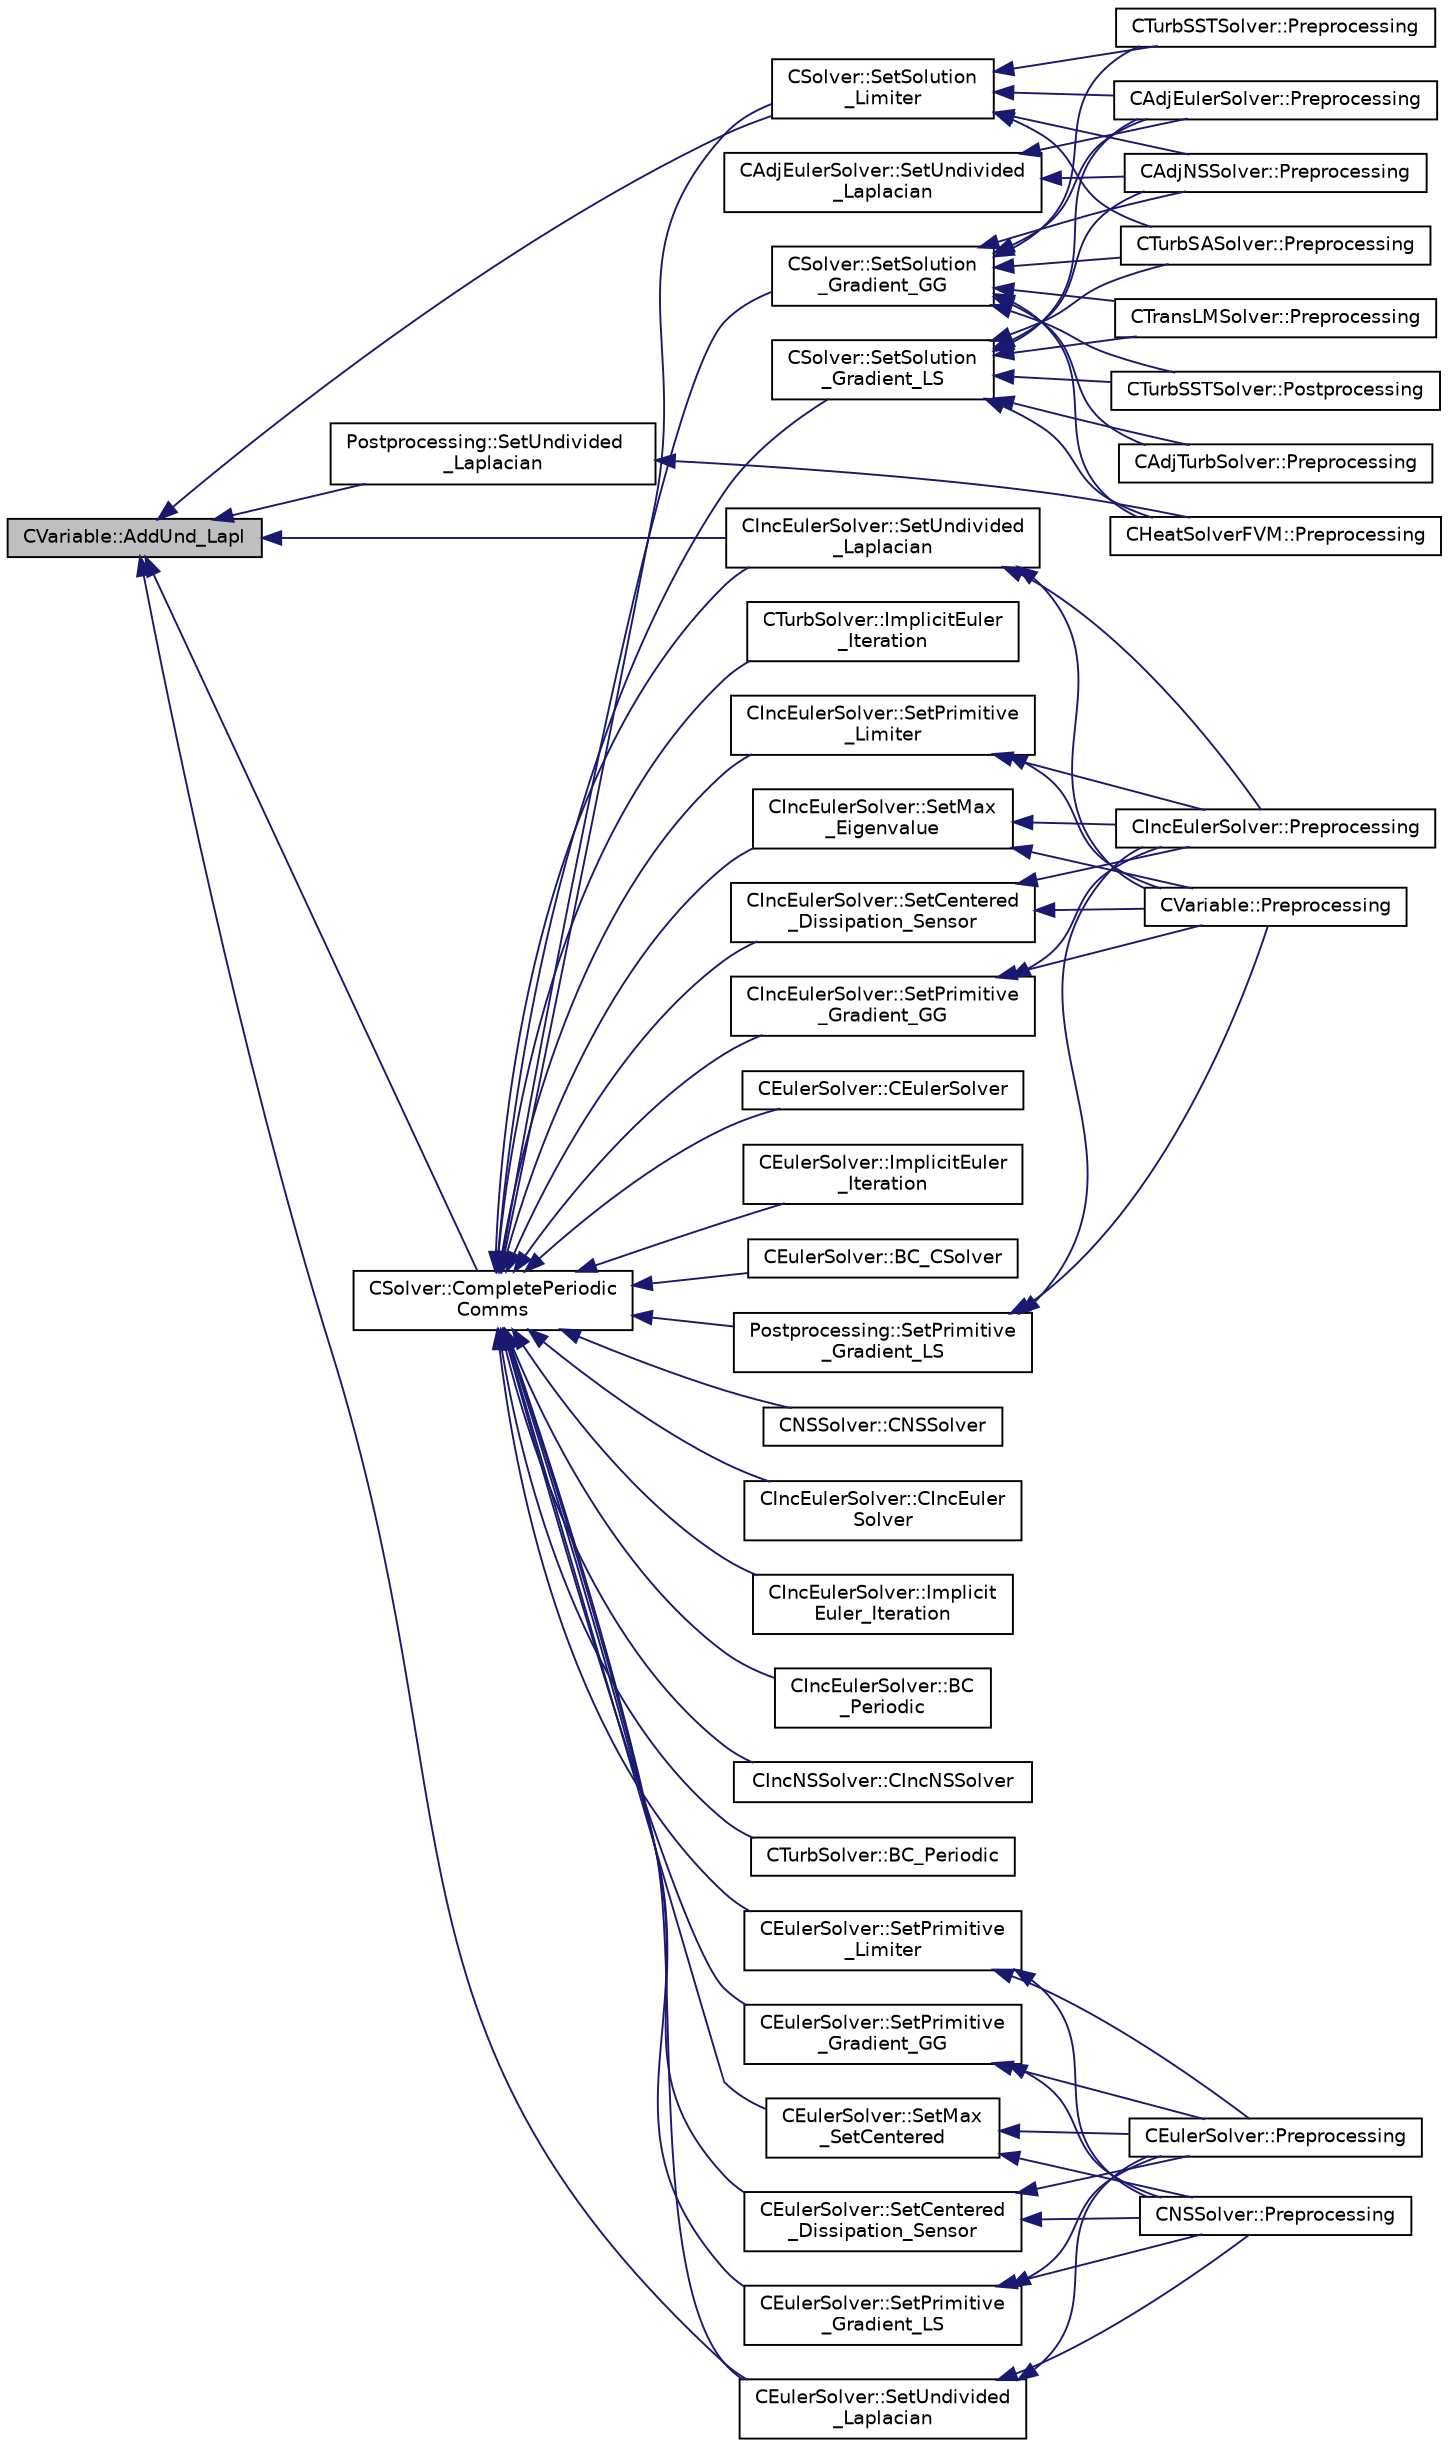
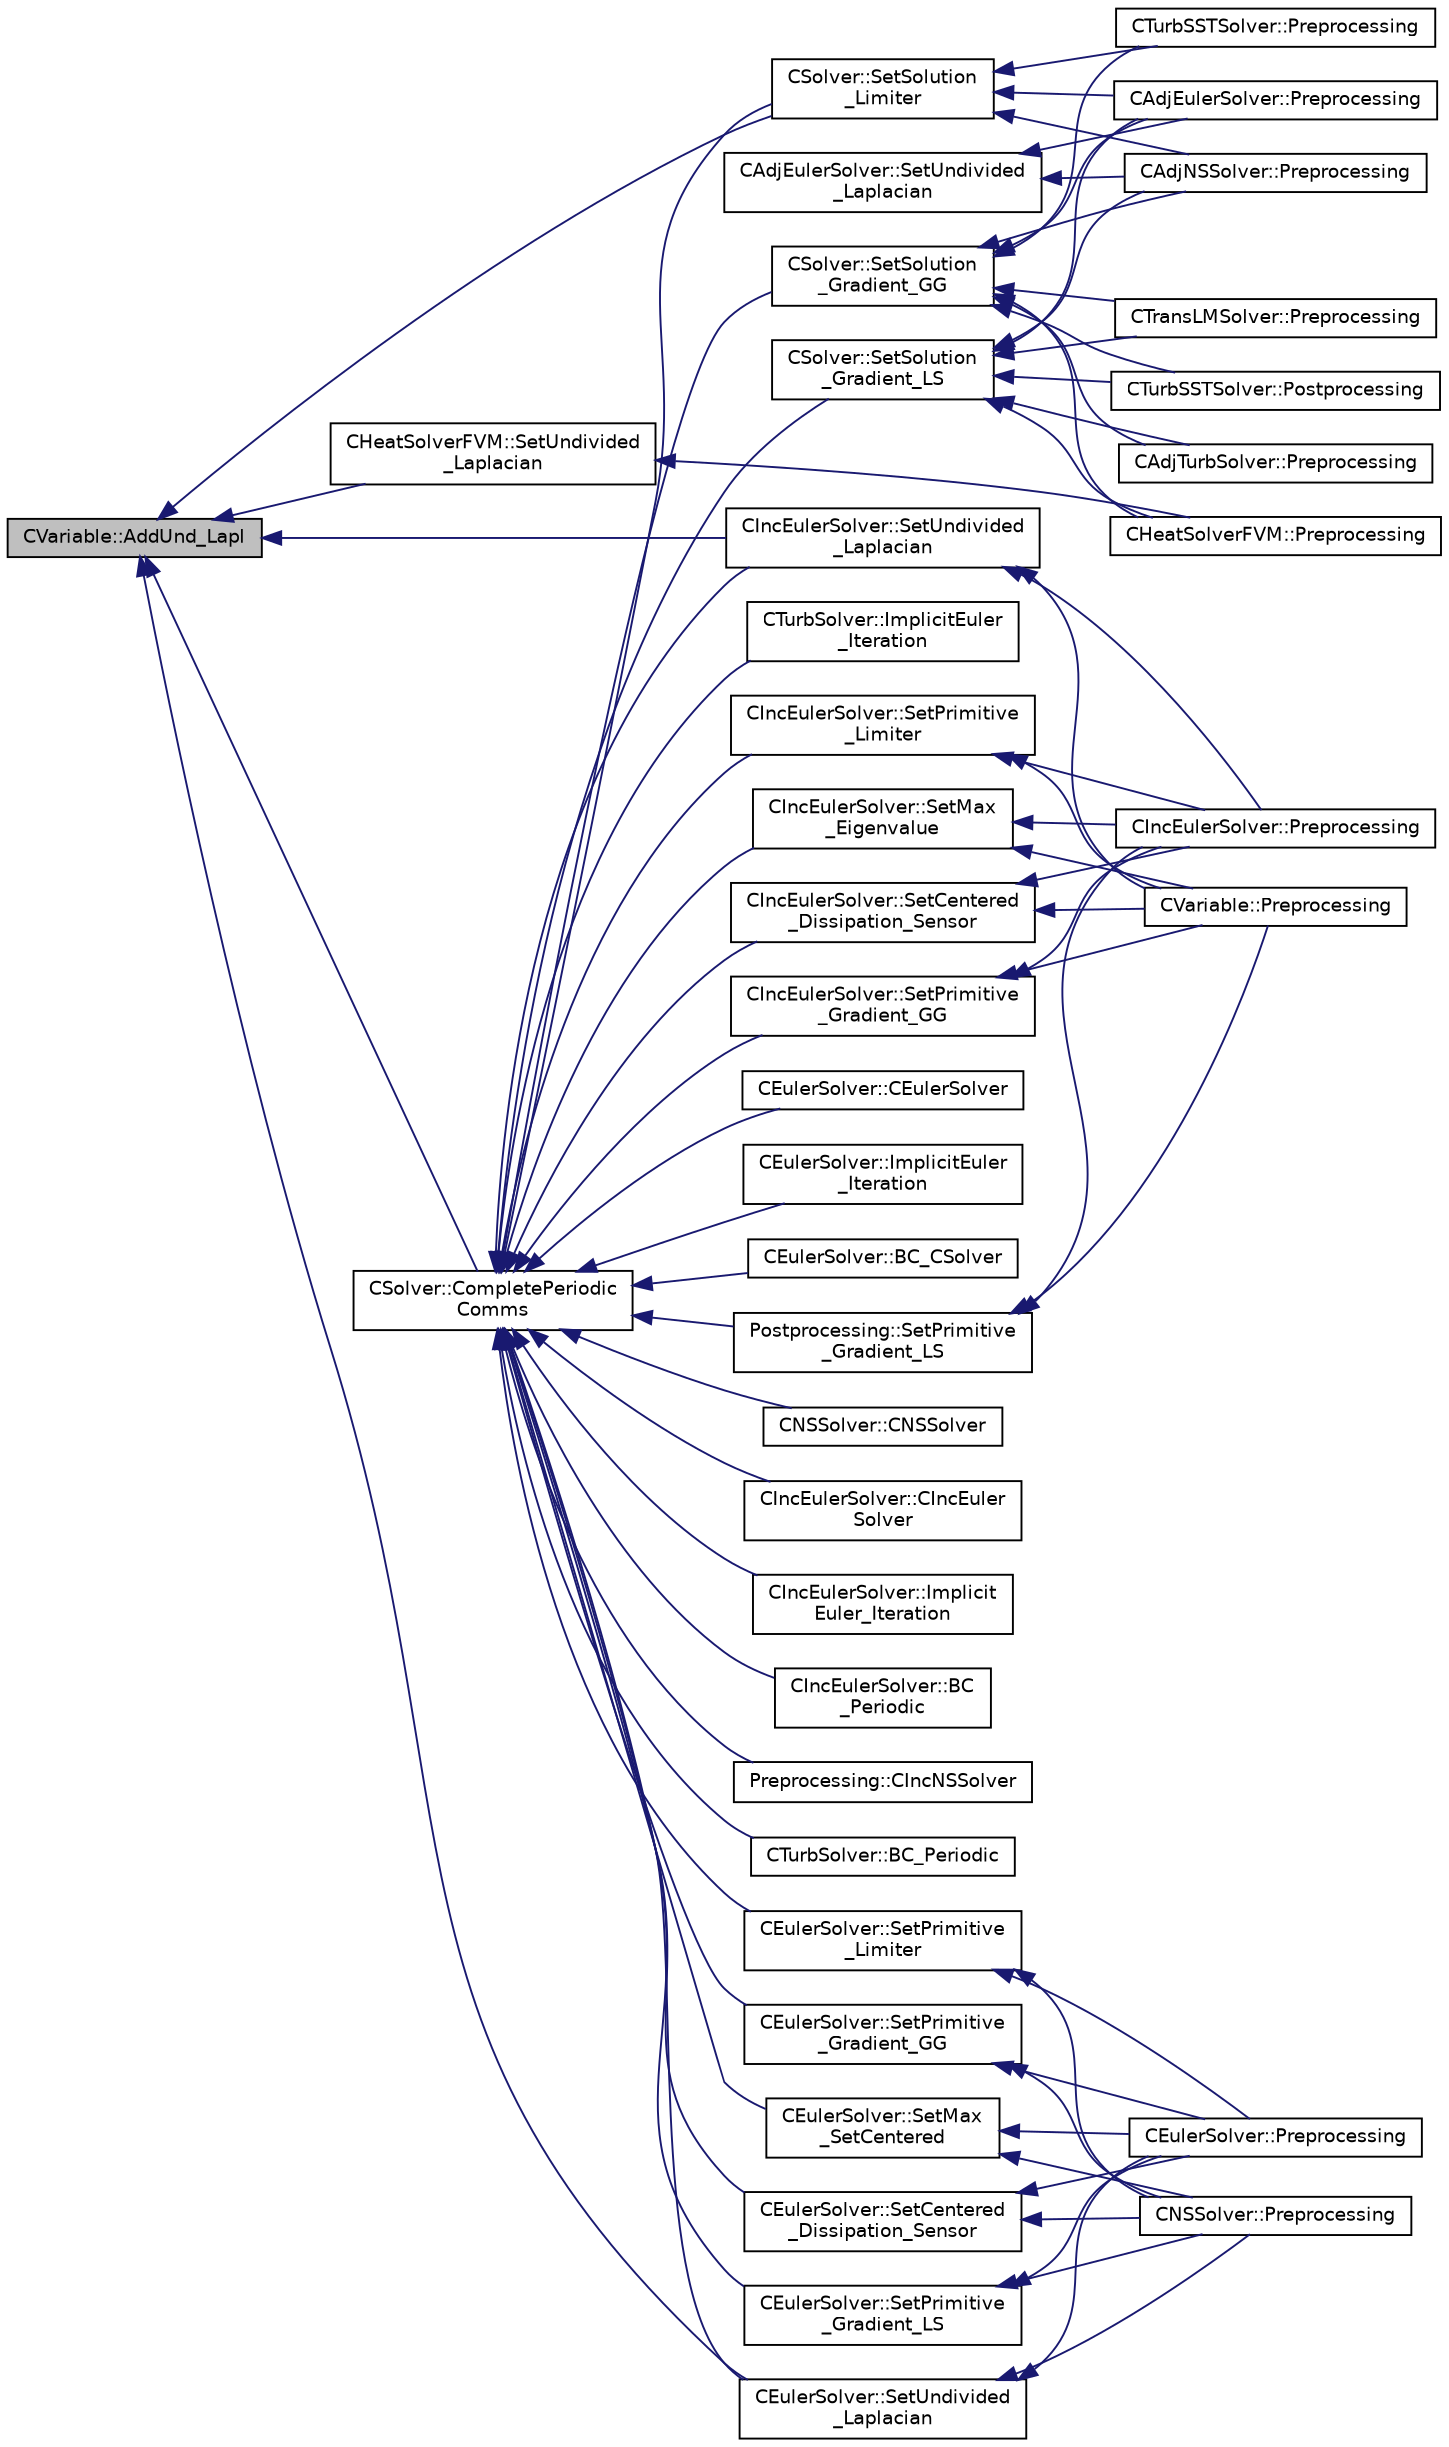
(1276, 246) -> none
(493, 454) -> (493, 454)
(883, 1782) -> (883, 1782)
